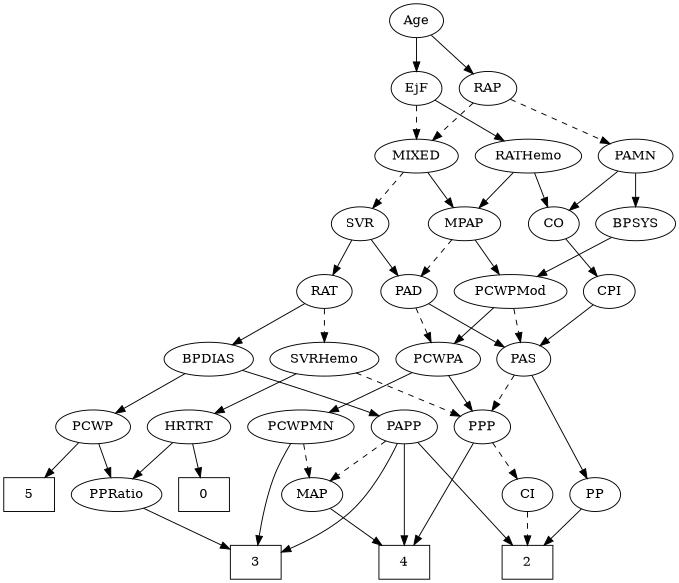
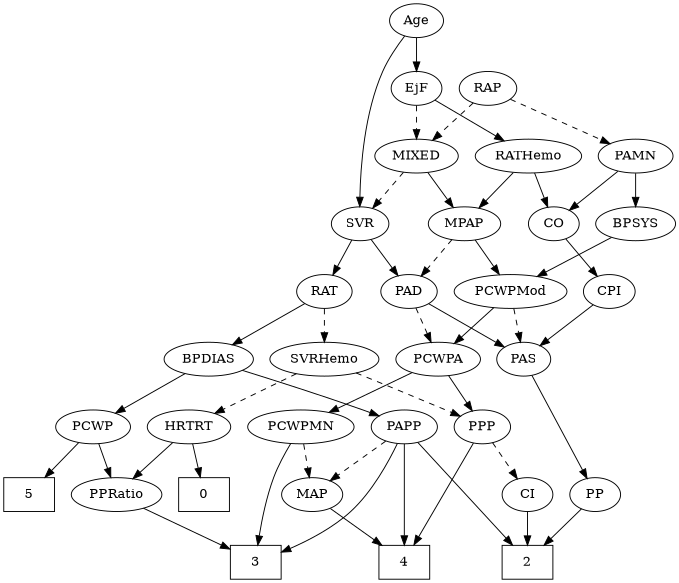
(449, 51) -> (370, 113)
(506, 389) -> none
(260, 392) -> (260, 392)
(527, 524) -> (527, 524)
